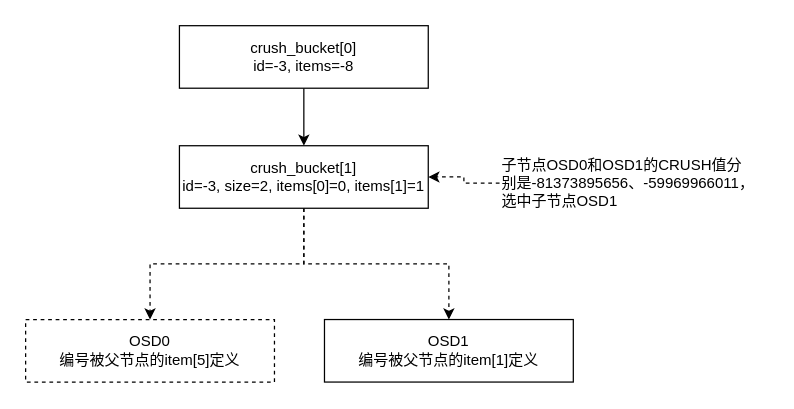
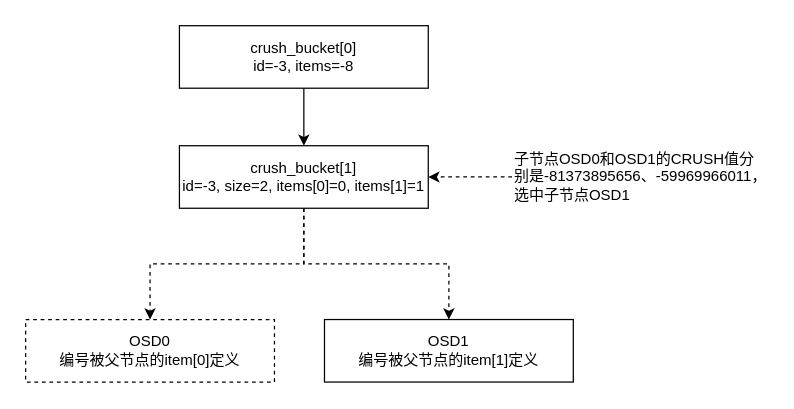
(627, 183) -> (639, 177)
(150, 351) -> (150, 351)
